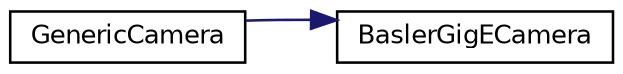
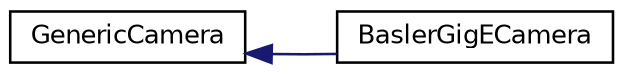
(279, 20) -> (304, 54)
